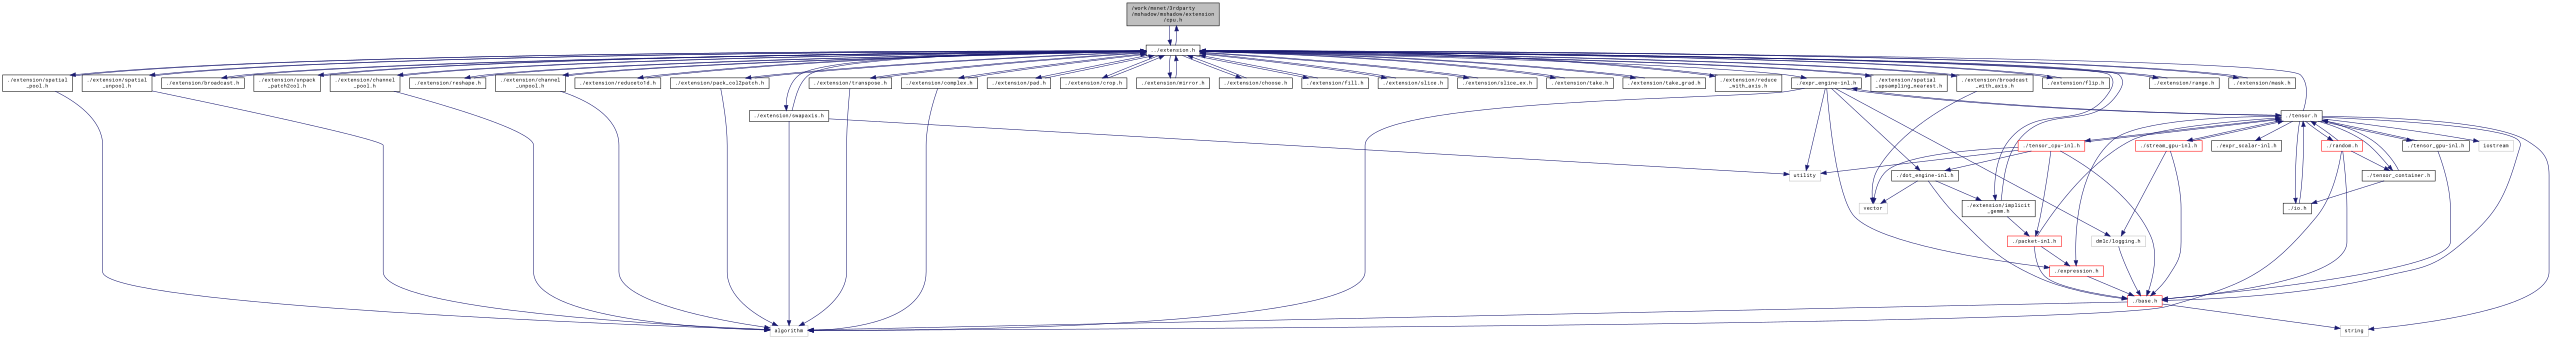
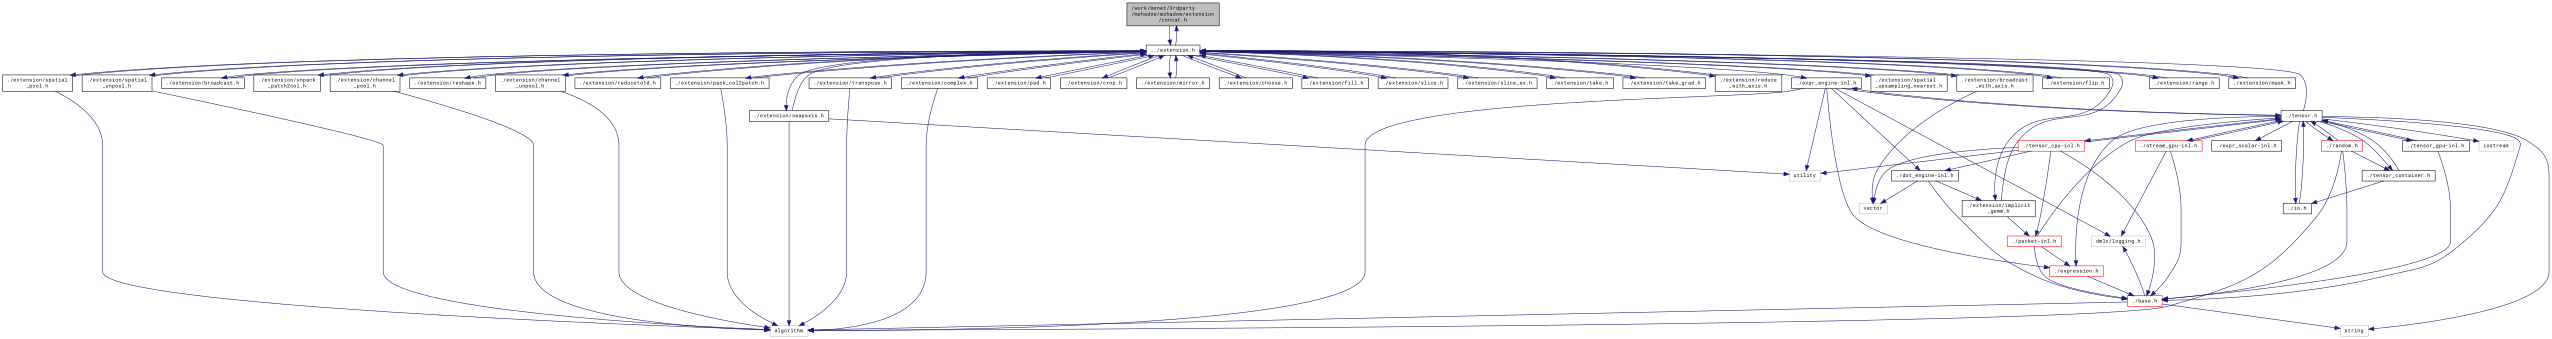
(1173, 14) -> (1173, 14)
(2127, 269) -> (2136, 273)
